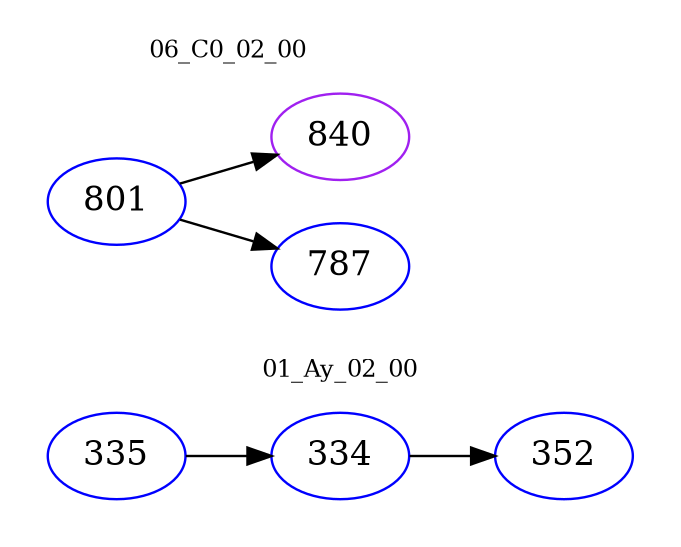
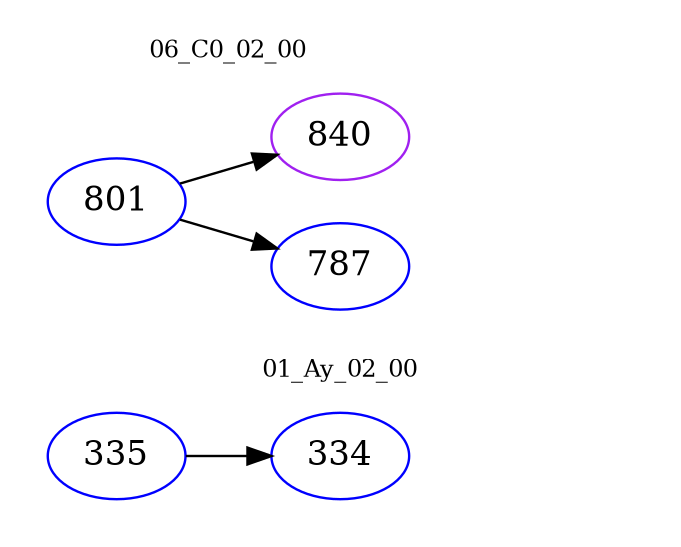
(564, 456) -> none
